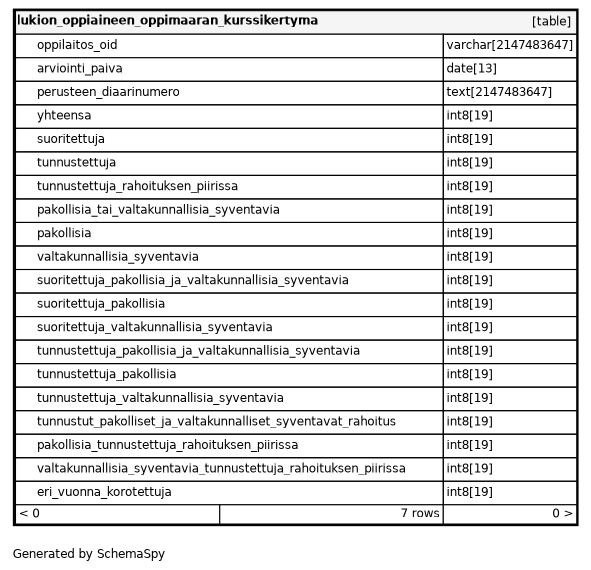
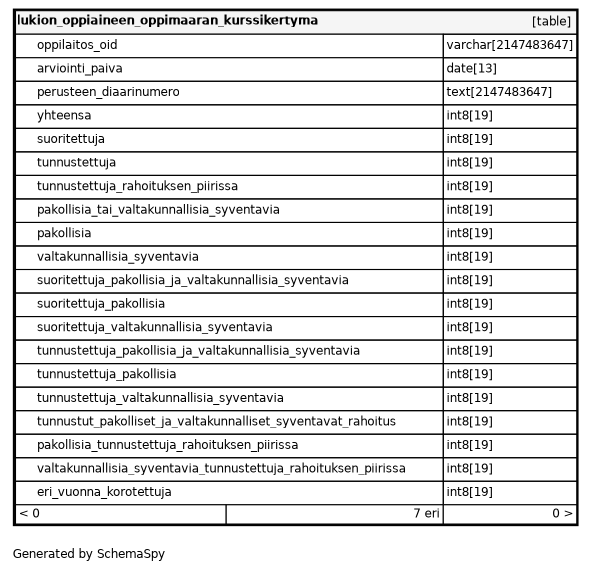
(420, 514) -> (427, 514)
